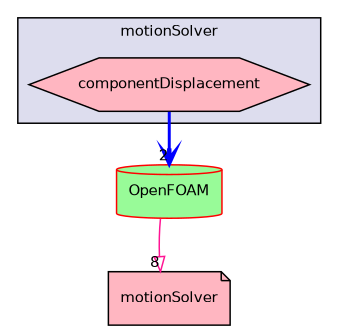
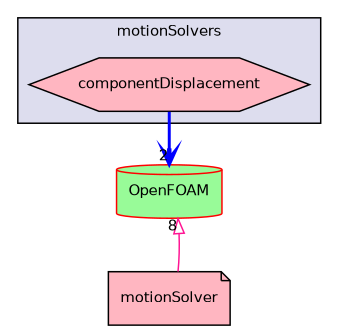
(169, 32) -> (169, 32)
(159, 238) -> (179, 253)
